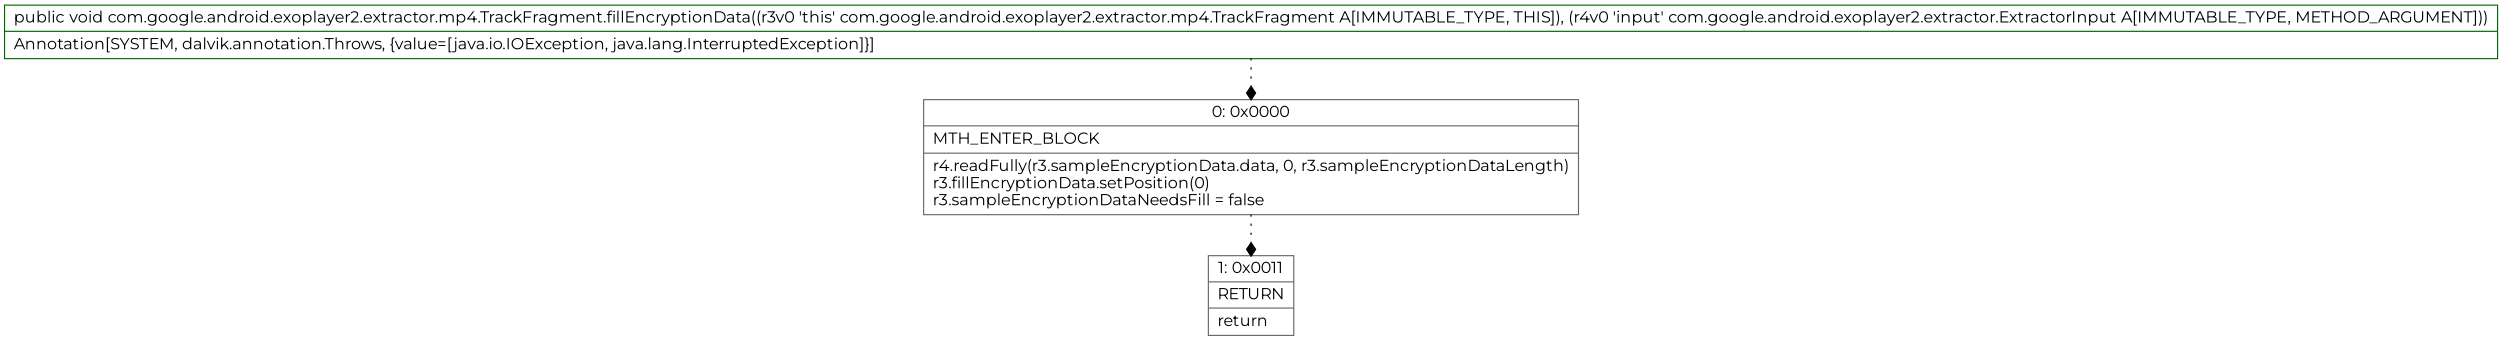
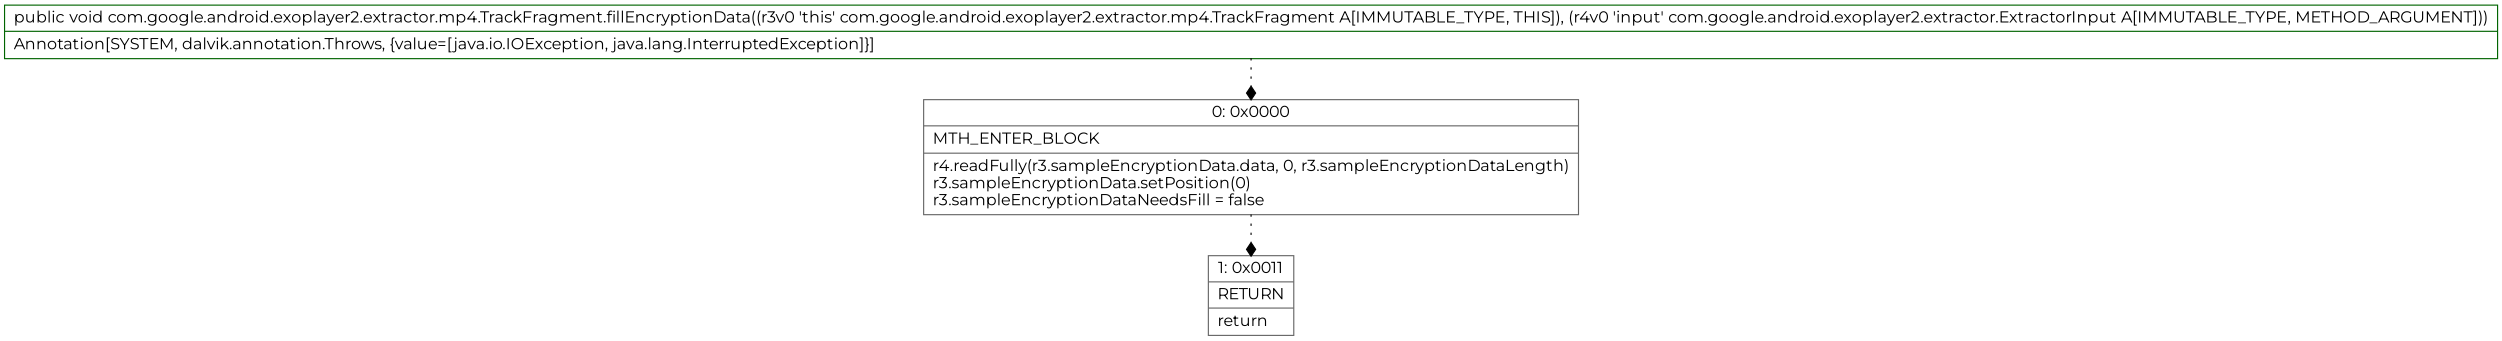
(1072, 183) -> (1092, 183)
